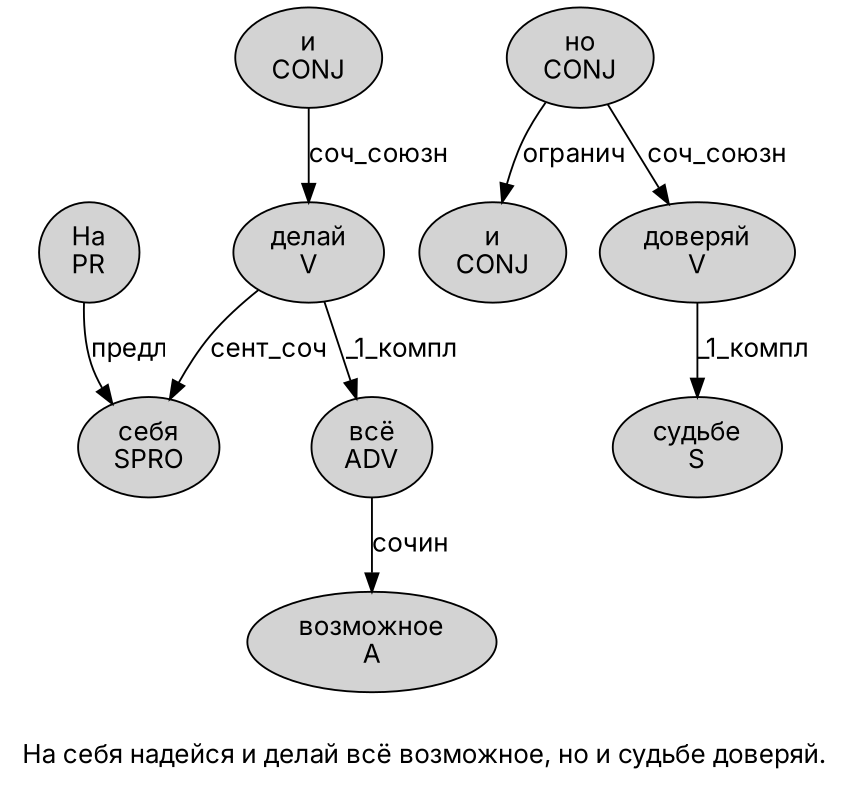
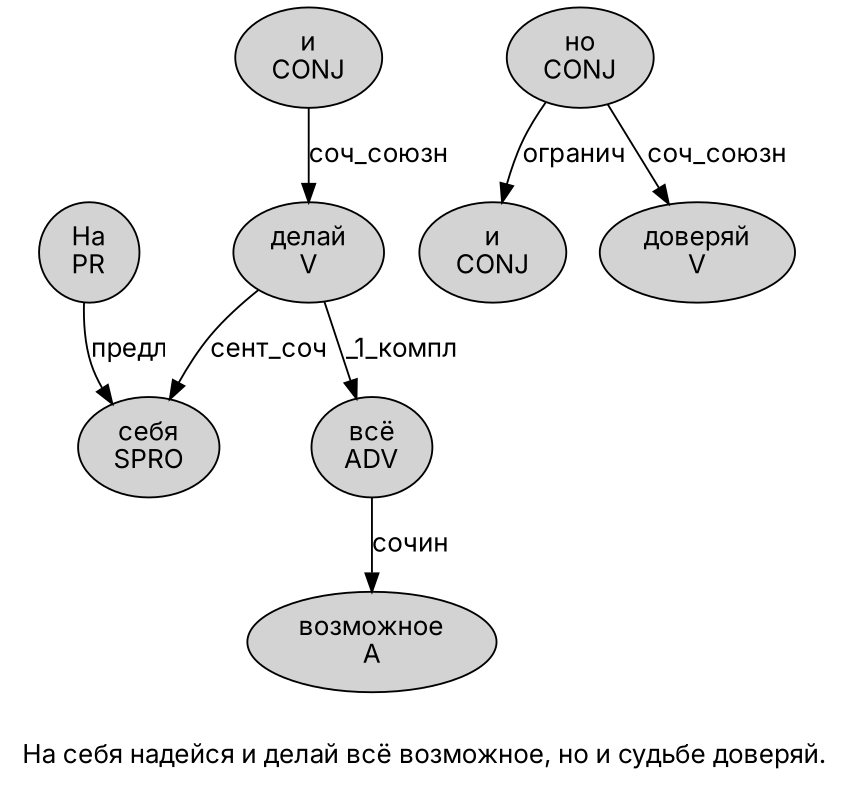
(697, 447) -> none
